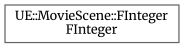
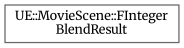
(92, 24) -> (92, 24)
